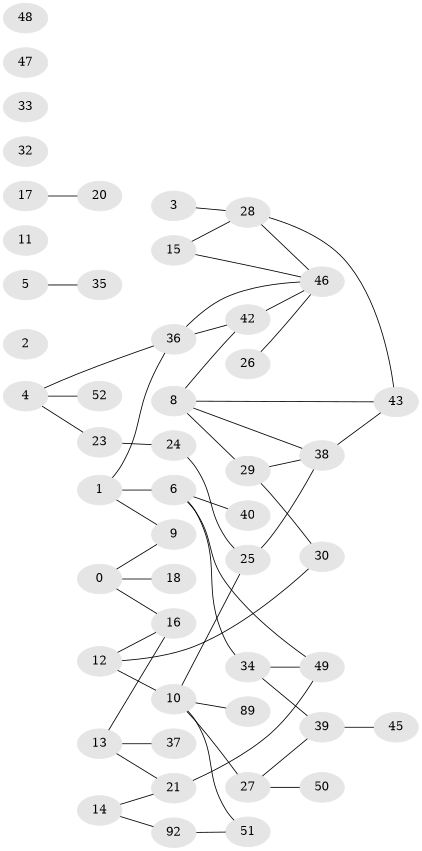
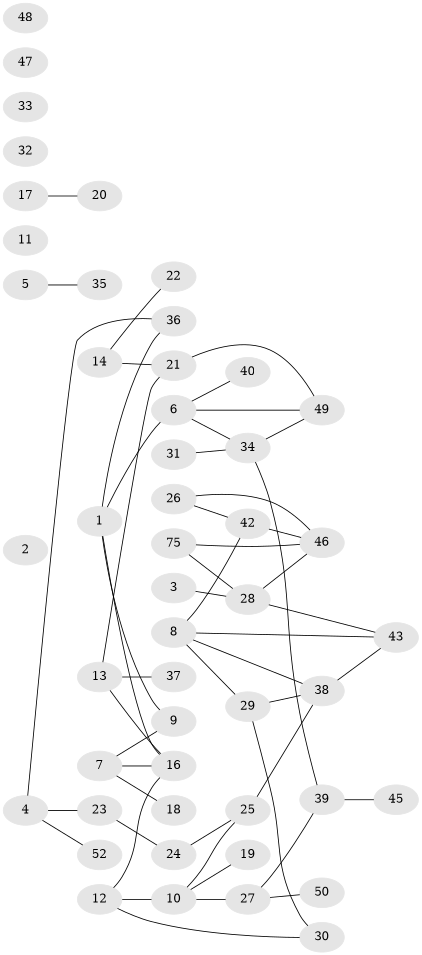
(174, 250) -> (174, 544)
(238, 293) -> none
(211, 329) -> (211, 511)
none -> (174, 455)
(100, 579) -> (100, 766)
none -> (125, 653)
(248, 712) -> (248, 855)
(248, 832) -> none
(174, 833) -> (174, 277)
